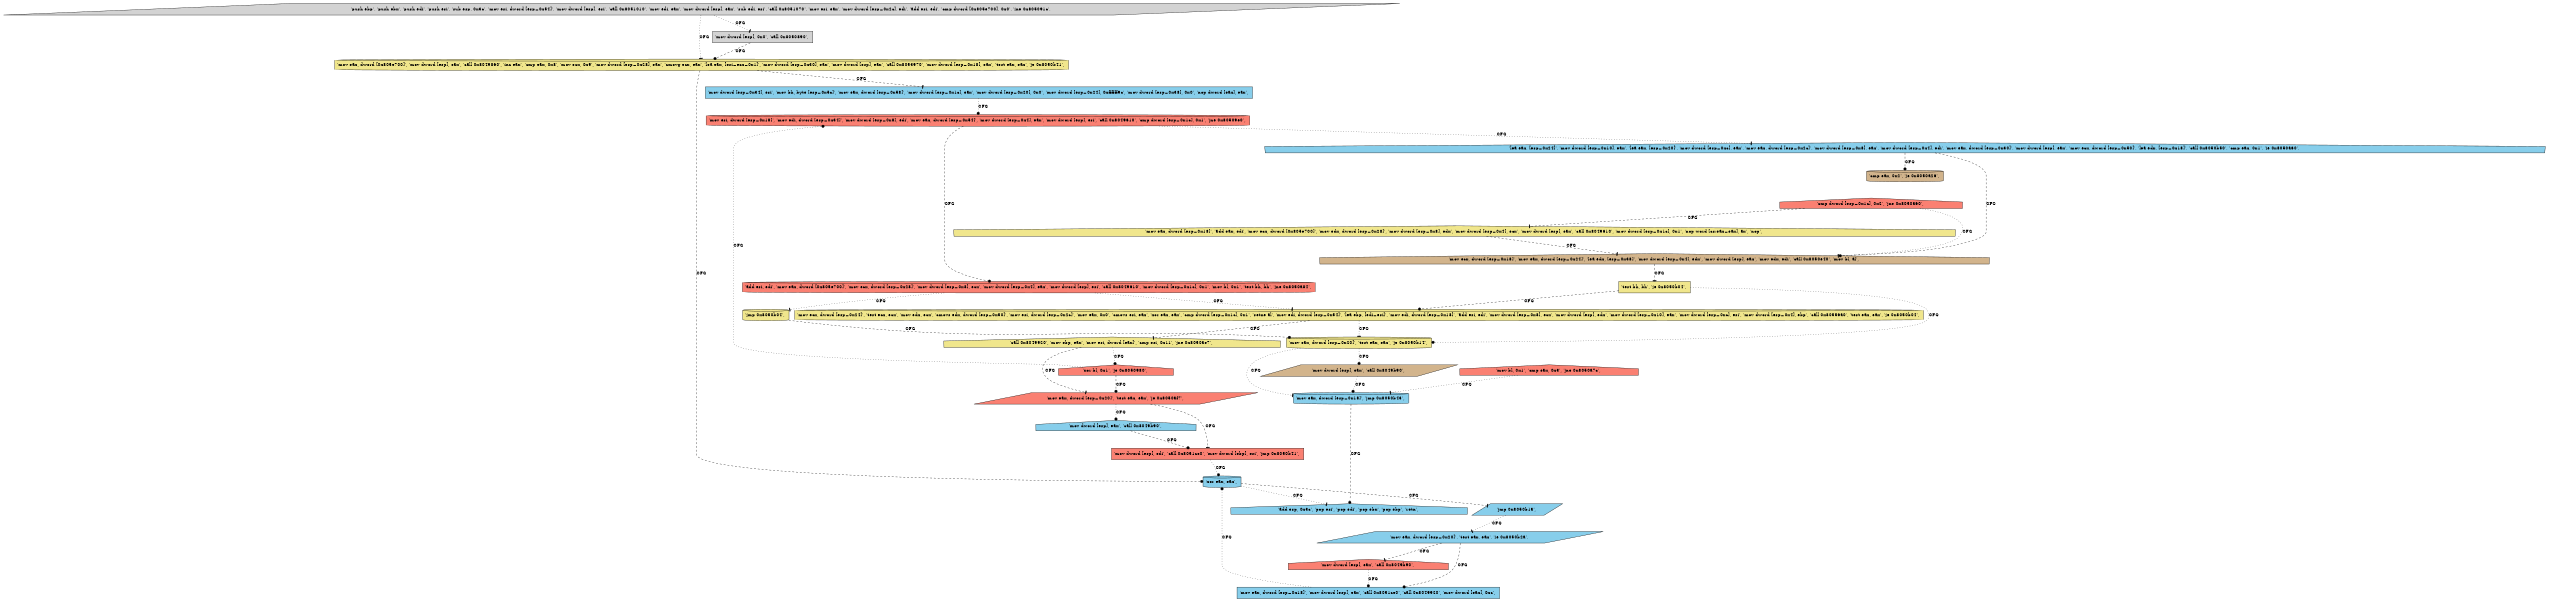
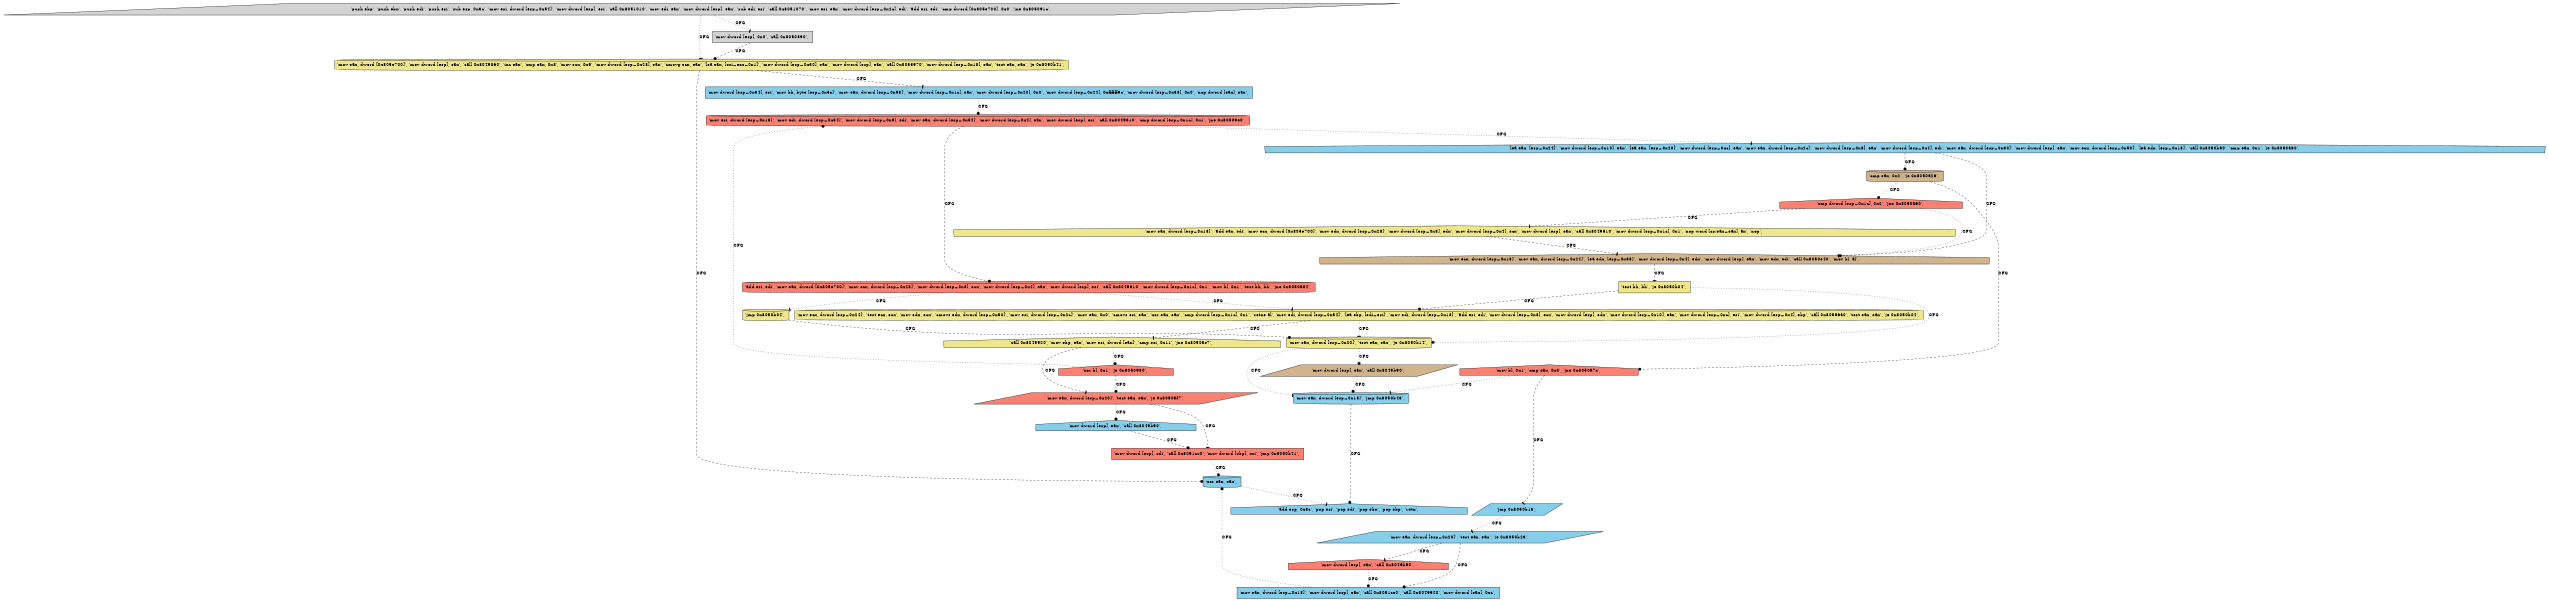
none -> (1889, 189)
none -> (1919, 359)
(1364, 494) -> (1533, 439)
